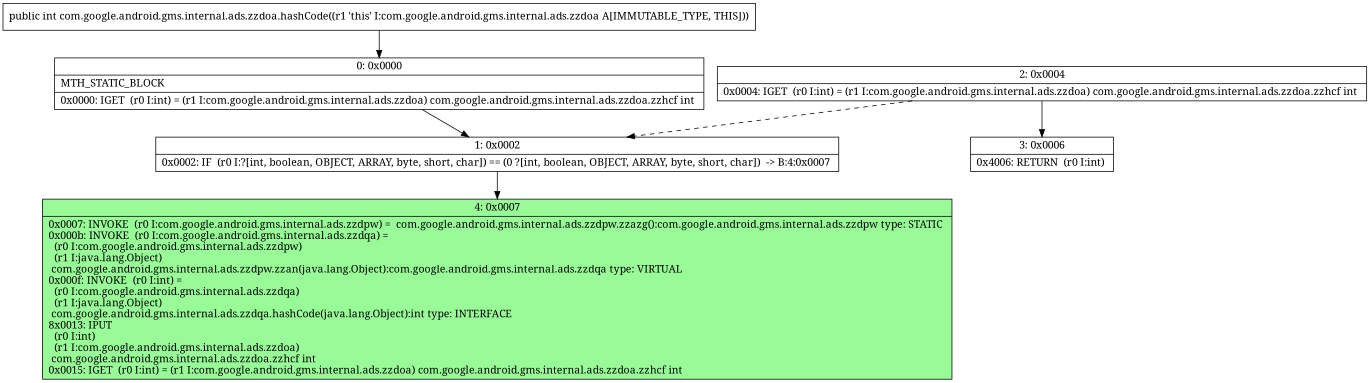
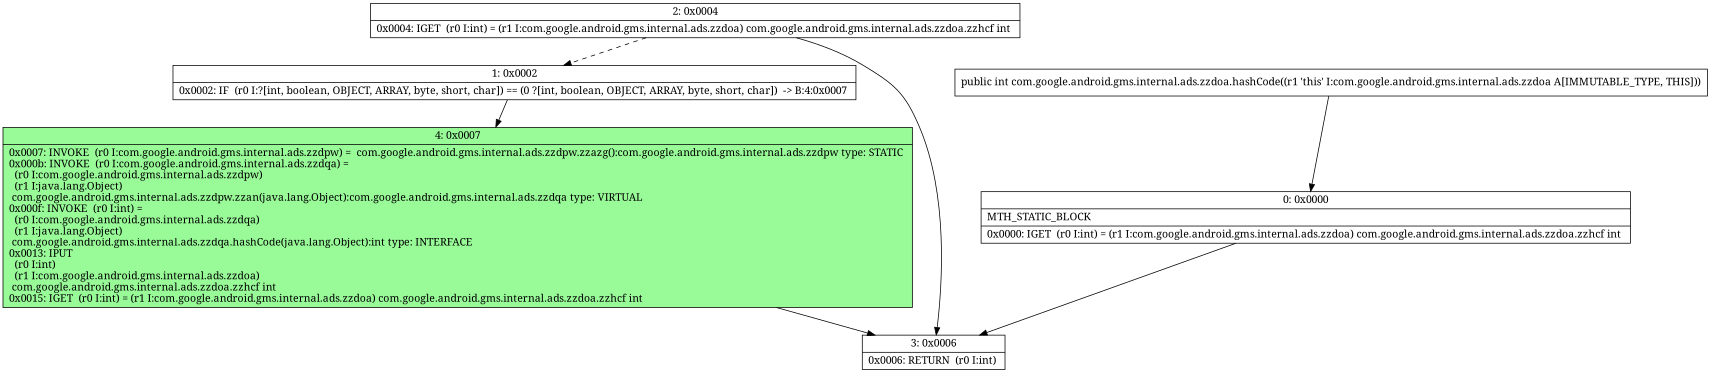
(442, 121) -> (1111, 288)
(1042, 163) -> (934, 361)
none -> (822, 320)
(83, 325) -> (44, 254)
